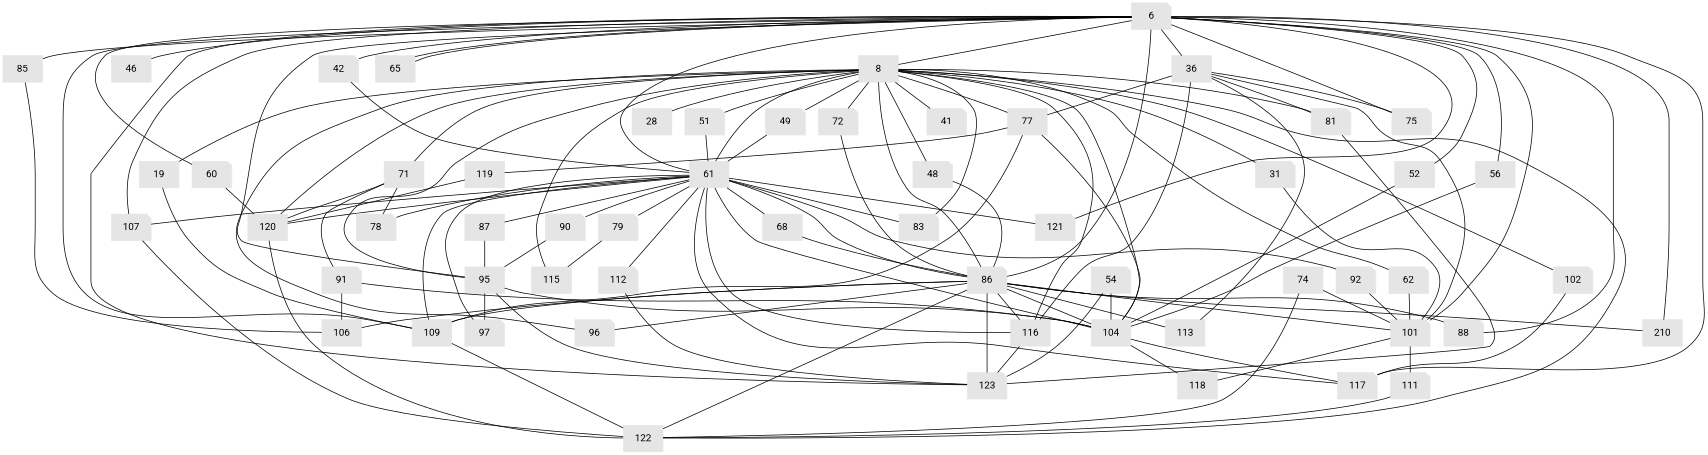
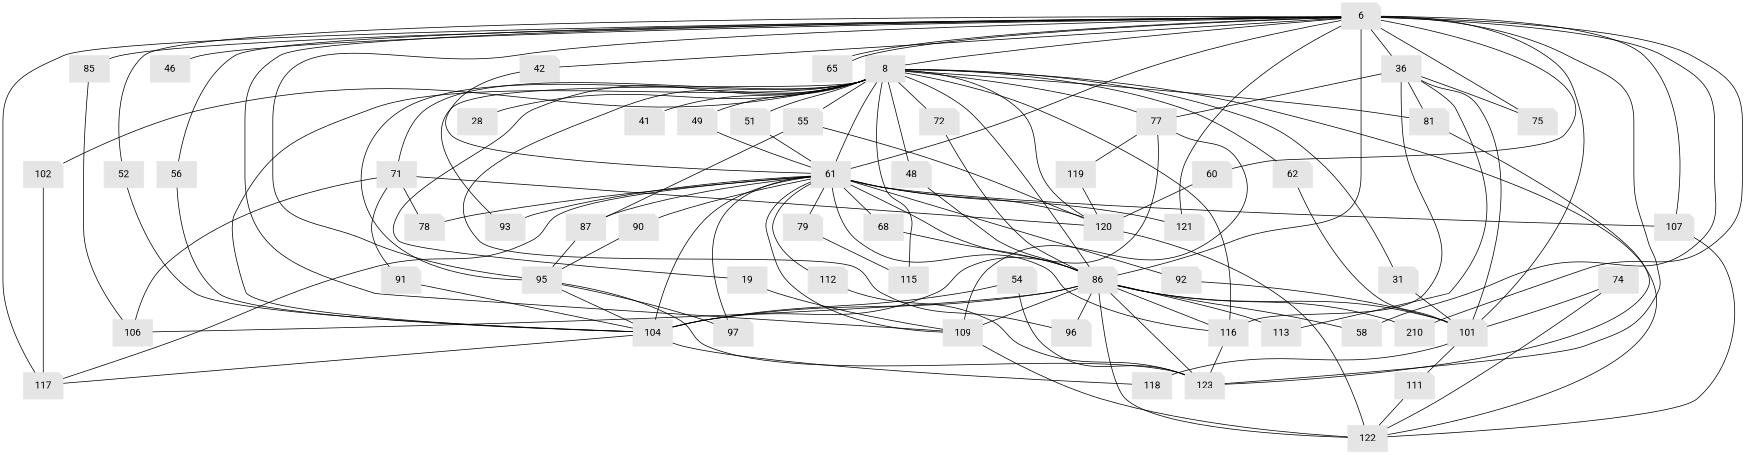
none -> (803, 122)
(919, 227) -> (505, 227)
(342, 307) -> (242, 216)
(1464, 333) -> (1362, 333)
